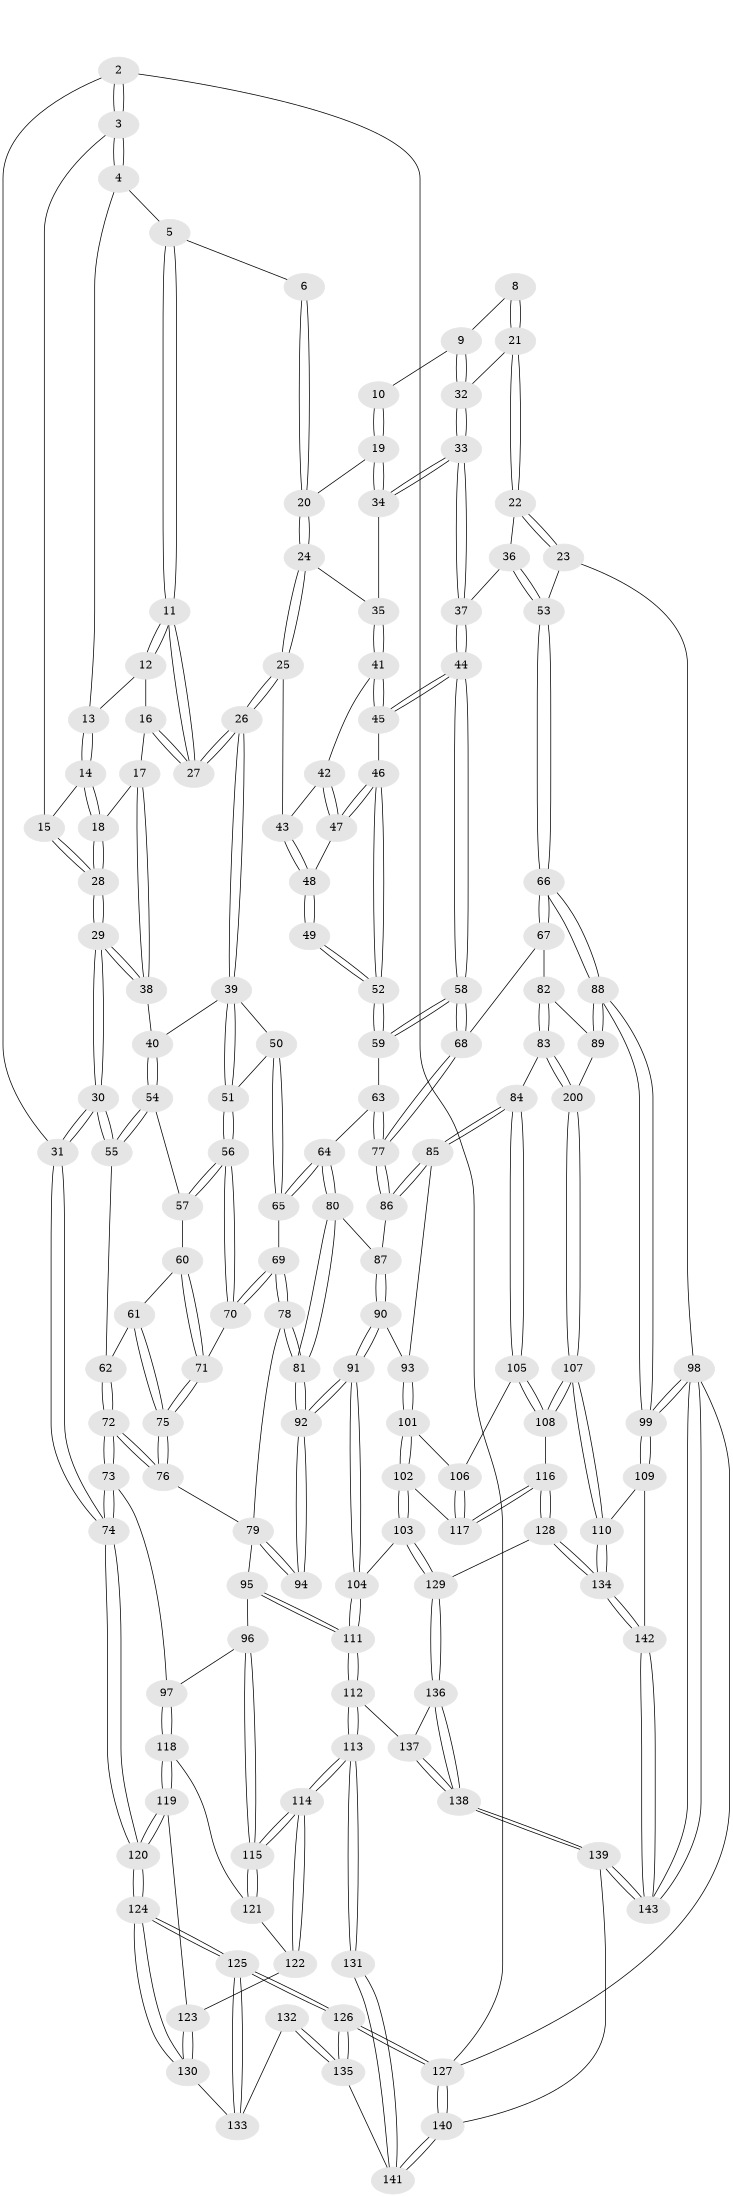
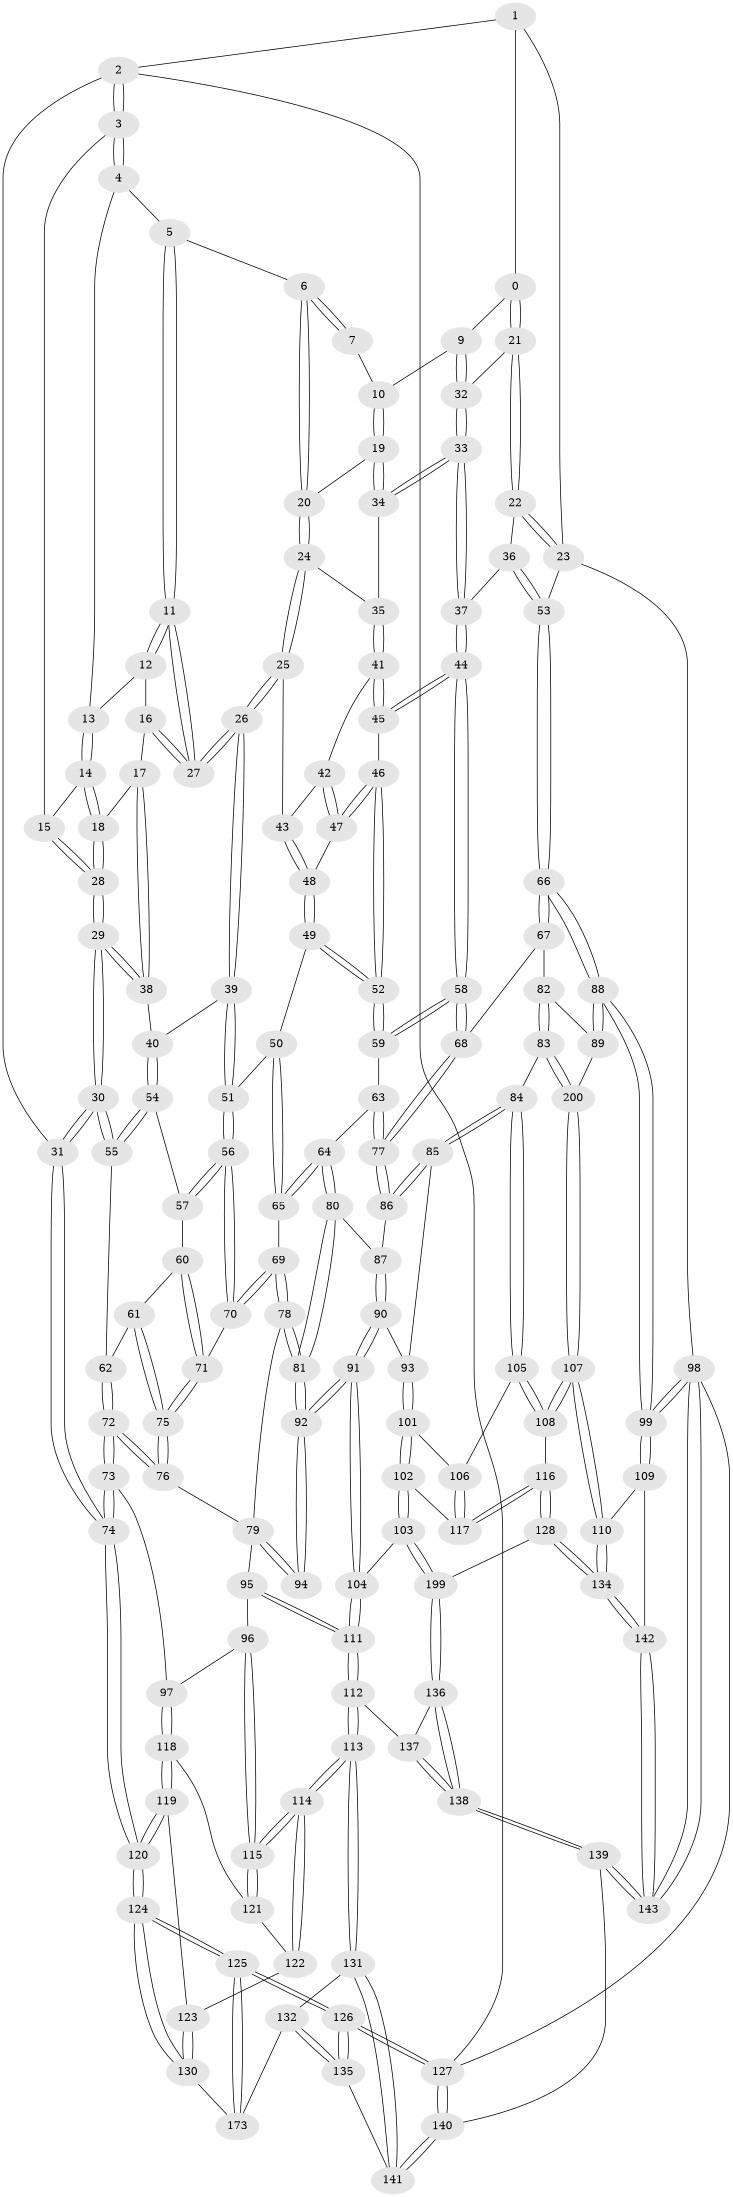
none -> (515, 17)
(515, 287) -> (515, 287)
none -> (352, 341)
(254, 1017) -> (293, 990)
(436, 1585) -> (436, 1585)
none -> (320, 1991)
(237, 2126) -> (237, 2126)
